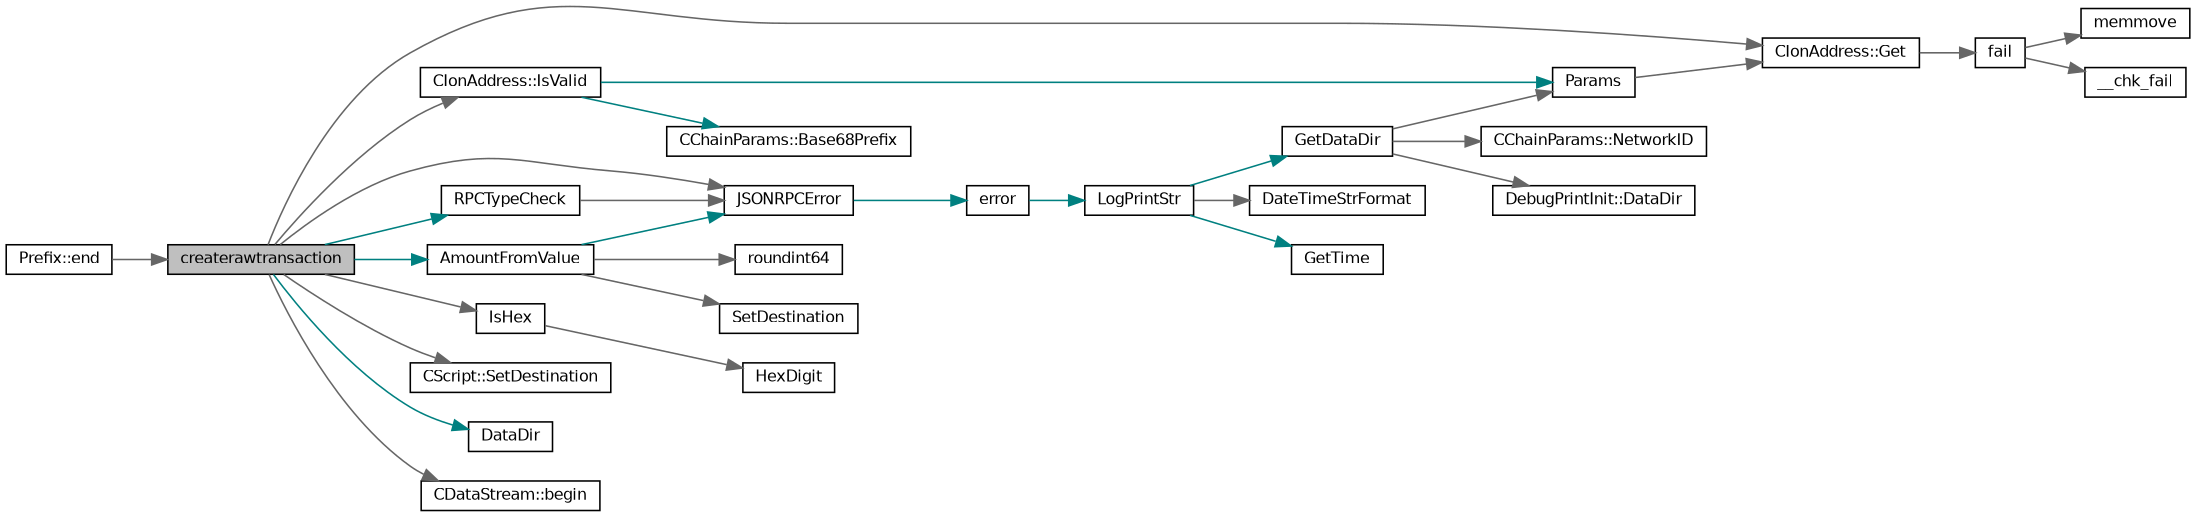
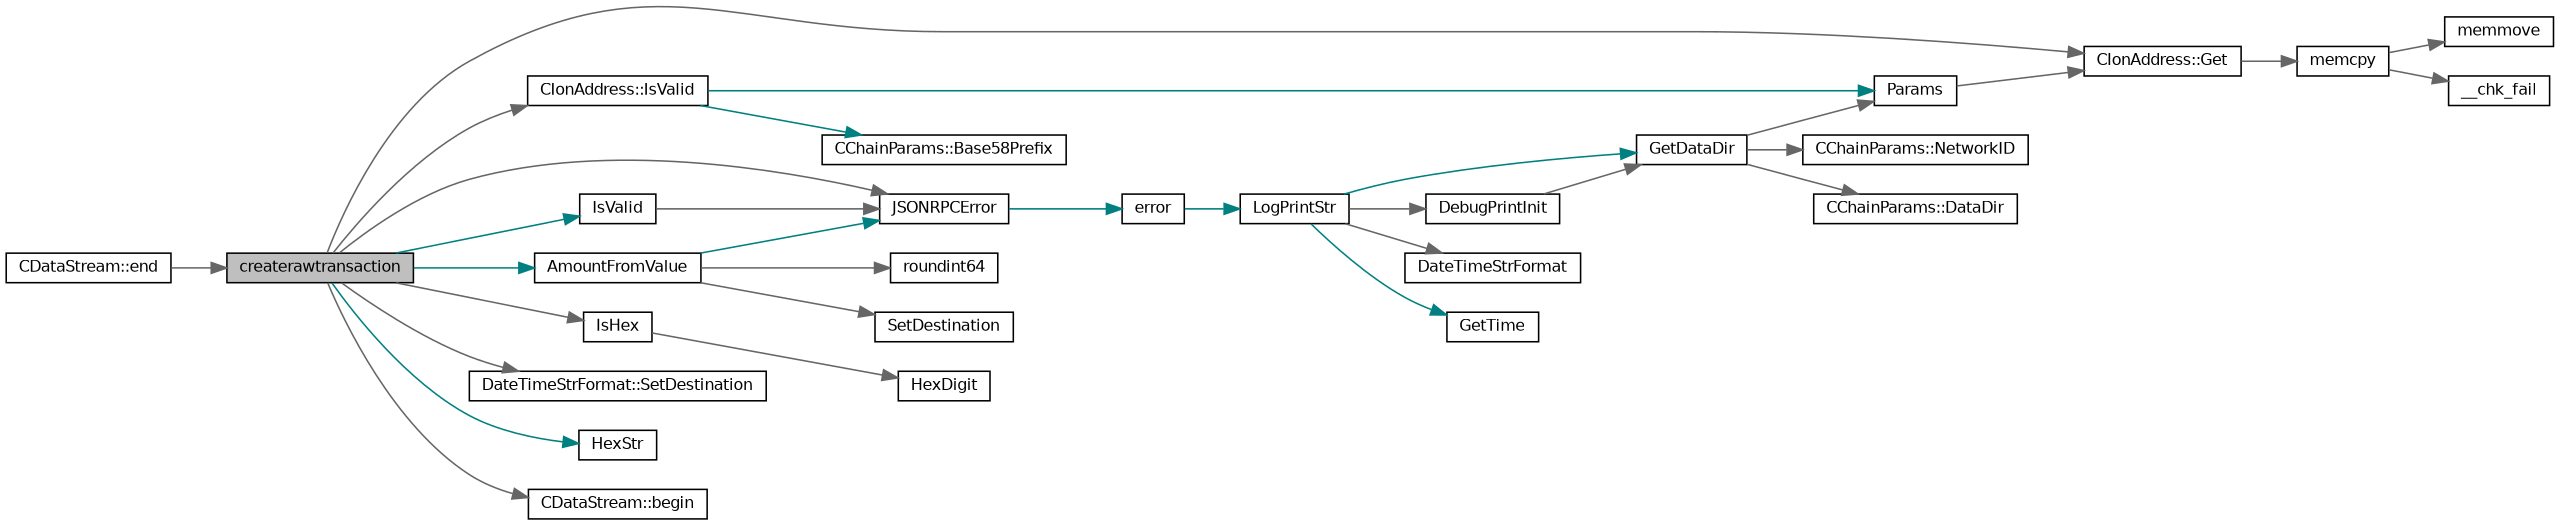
(2000, 53) -> (2343, 61)
(789, 141) -> (944, 150)
(511, 200) -> (618, 209)
(1594, 200) -> (1916, 209)
none -> (1493, 209)
(59, 260) -> (89, 268)
(511, 378) -> (618, 386)
(511, 437) -> (618, 445)
